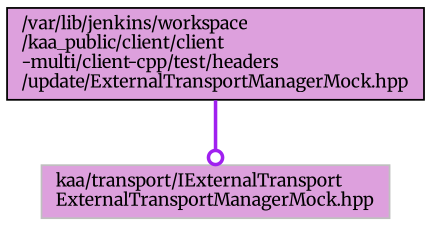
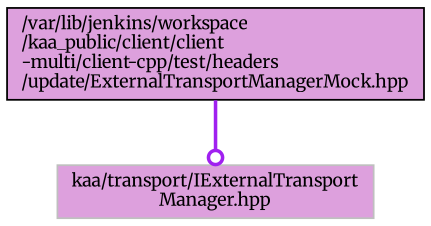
(216, 192) -> (216, 192)
